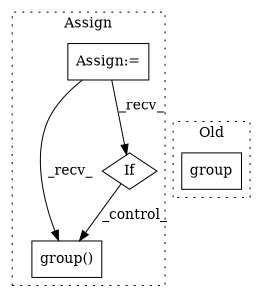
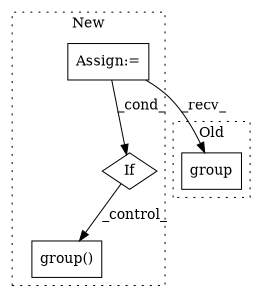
(89, 24) -> (89, 24)
(142, 106) -> (142, 106)
(41, 149) -> (178, 107)
